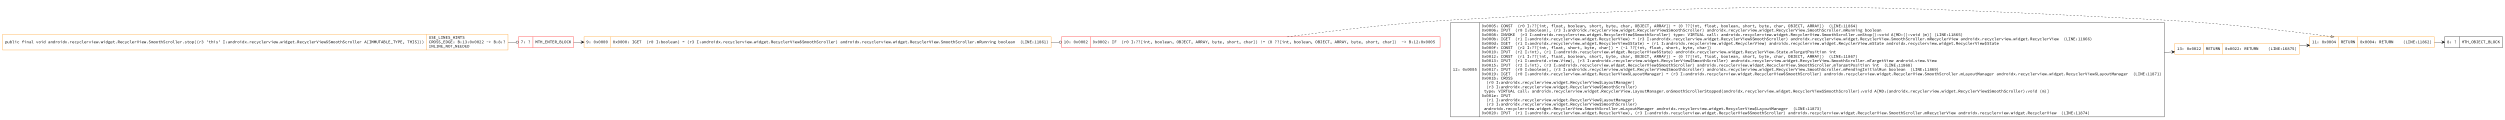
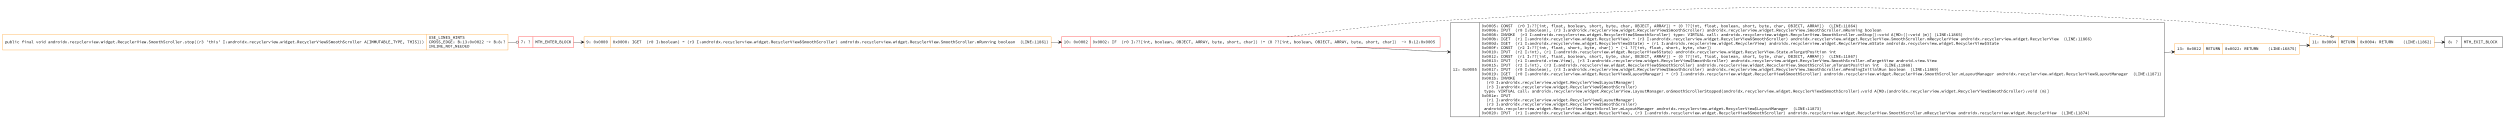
(1055, 42) -> (1055, 42)
(2481, 42) -> (2481, 42)
none -> (1402, 50)
(1500, 78) -> (1501, 78)
